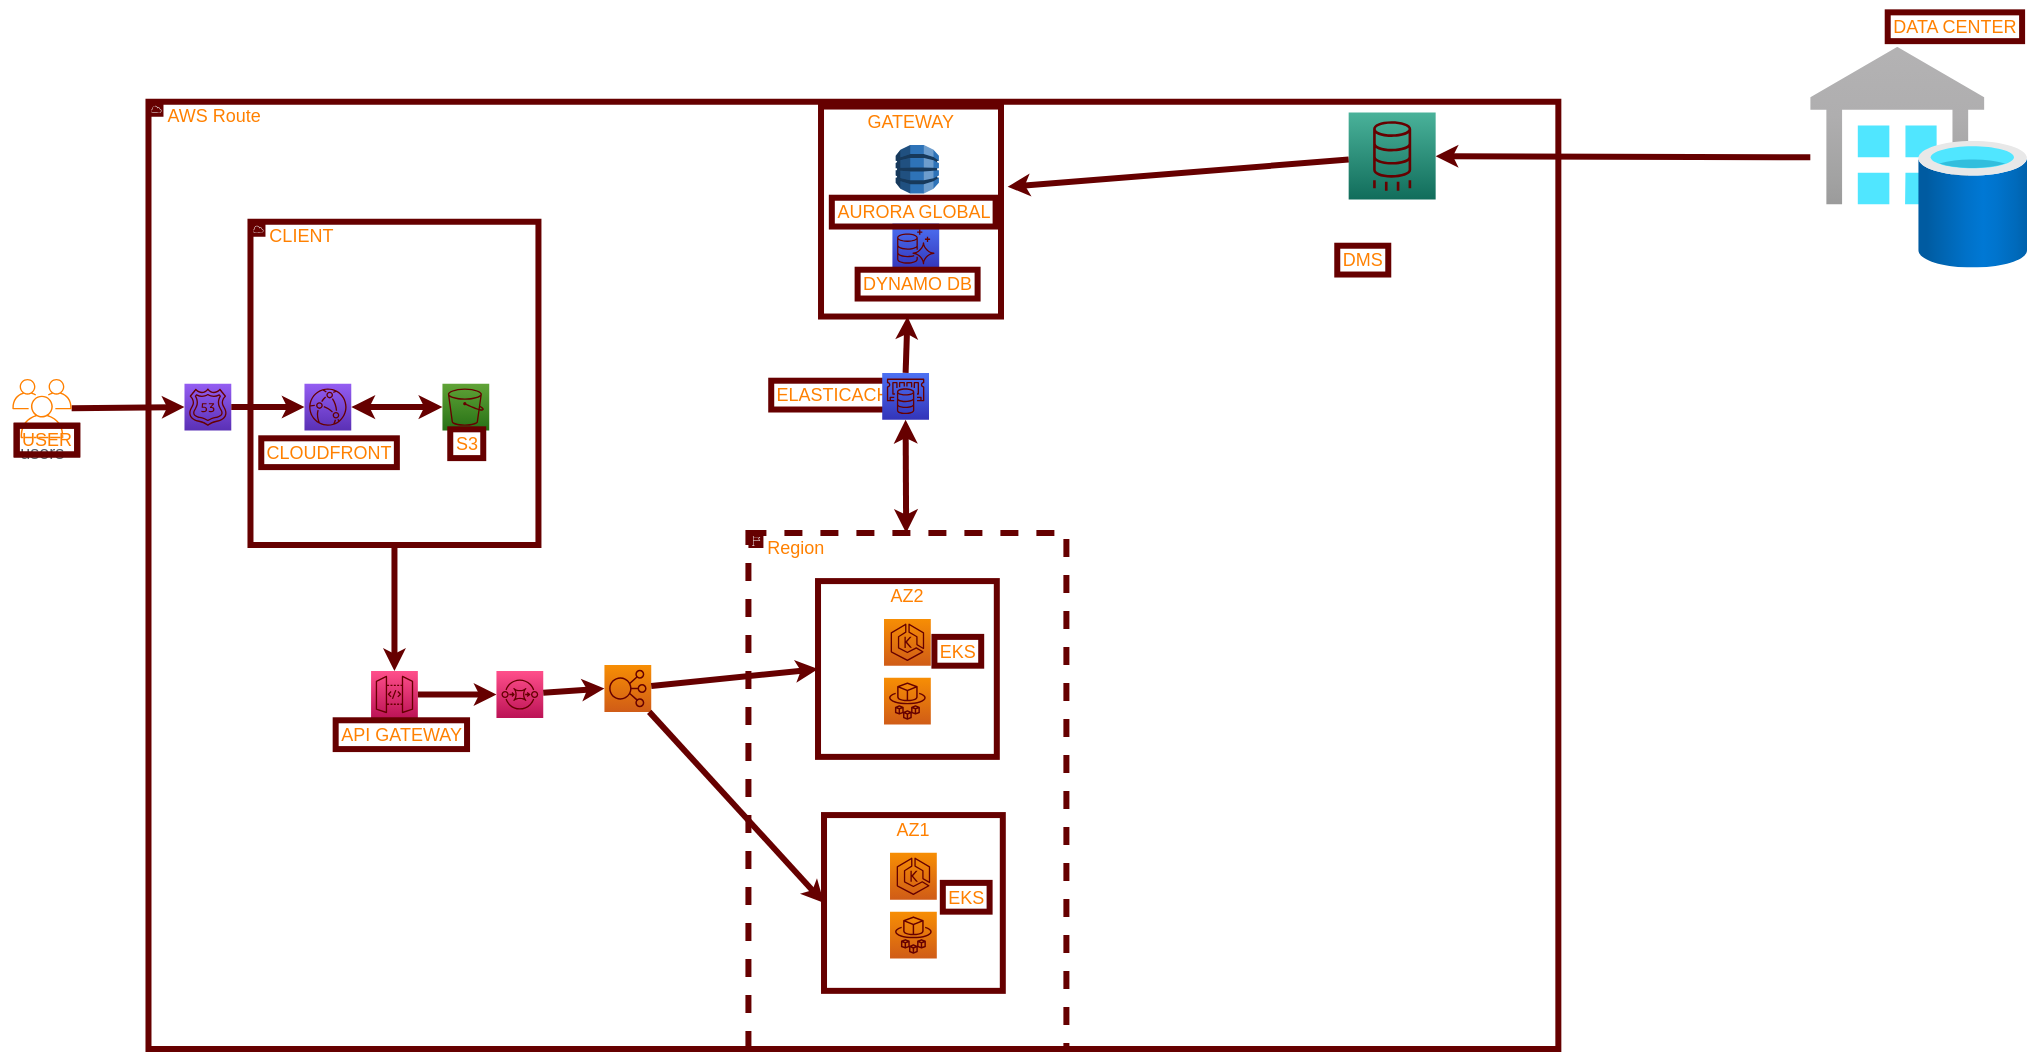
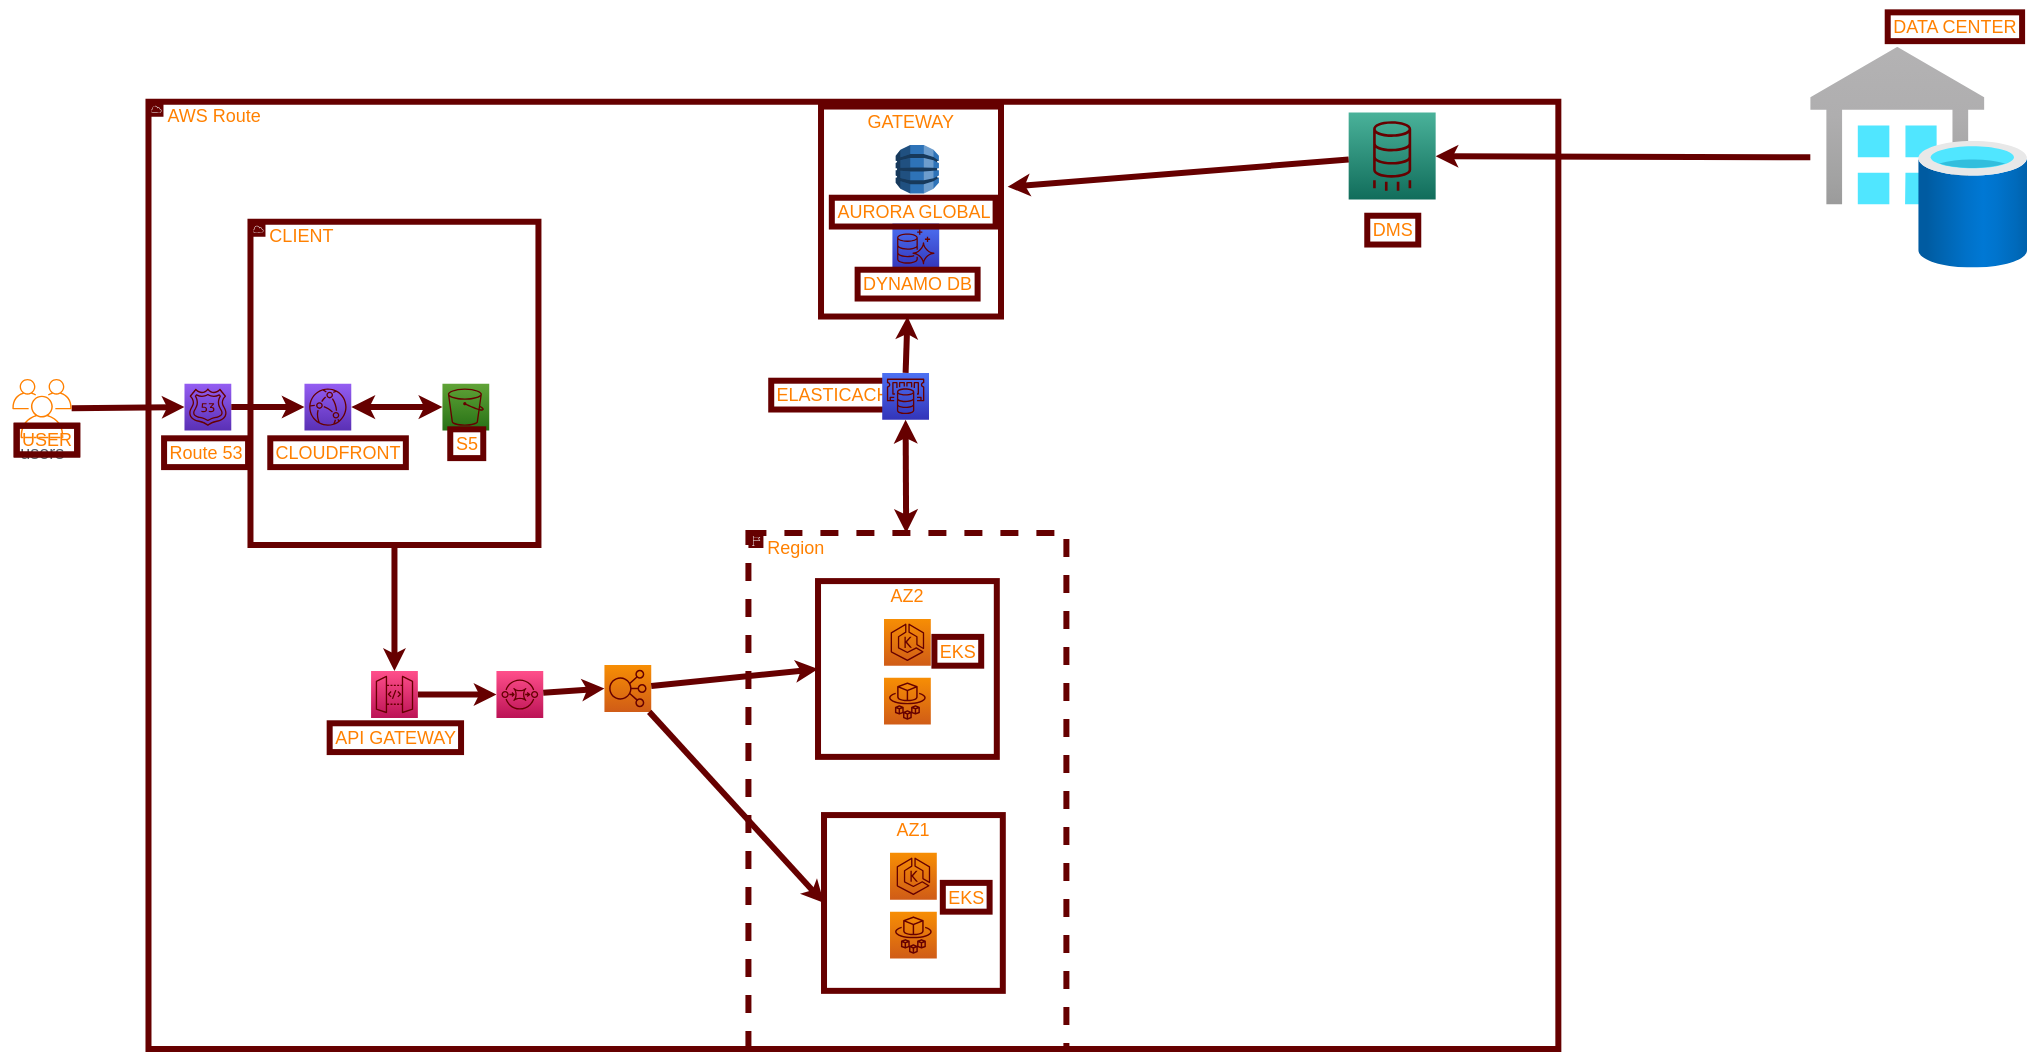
(1363, 260) -> (1393, 230)
(467, 444) -> (467, 444)
none -> (206, 453)
(329, 453) -> (338, 453)
(401, 735) -> (395, 738)
